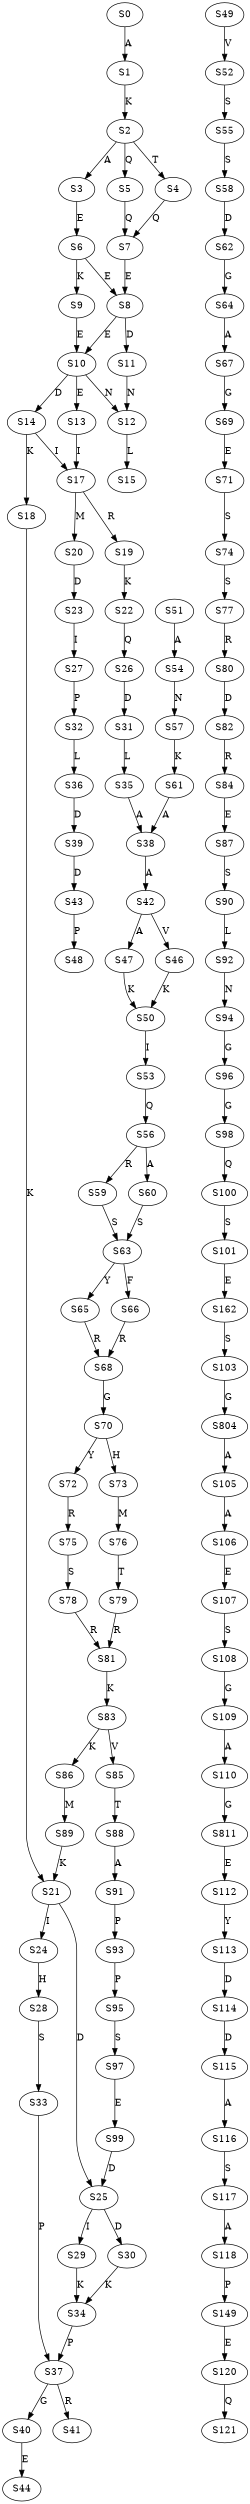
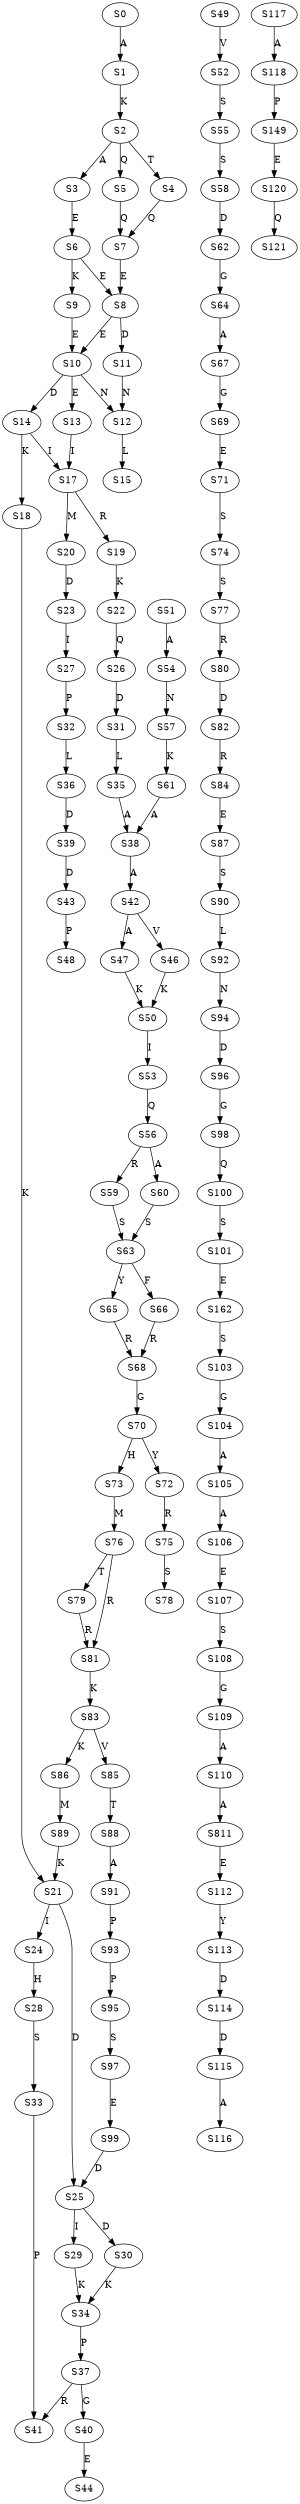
(229, 1048) -> (224, 1048)
(225, 1427) -> (220, 1427)
(86, 1628) -> (105, 1598)
(229, 1805) -> (223, 1805)
(225, 2165) -> none
(39, 2235) -> (34, 2264)
